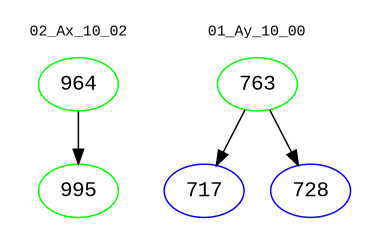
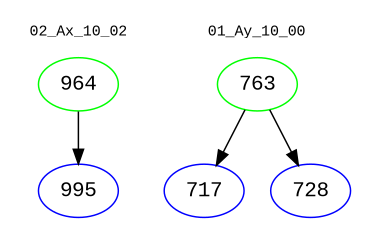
(78, 191) -> (78, 191)
